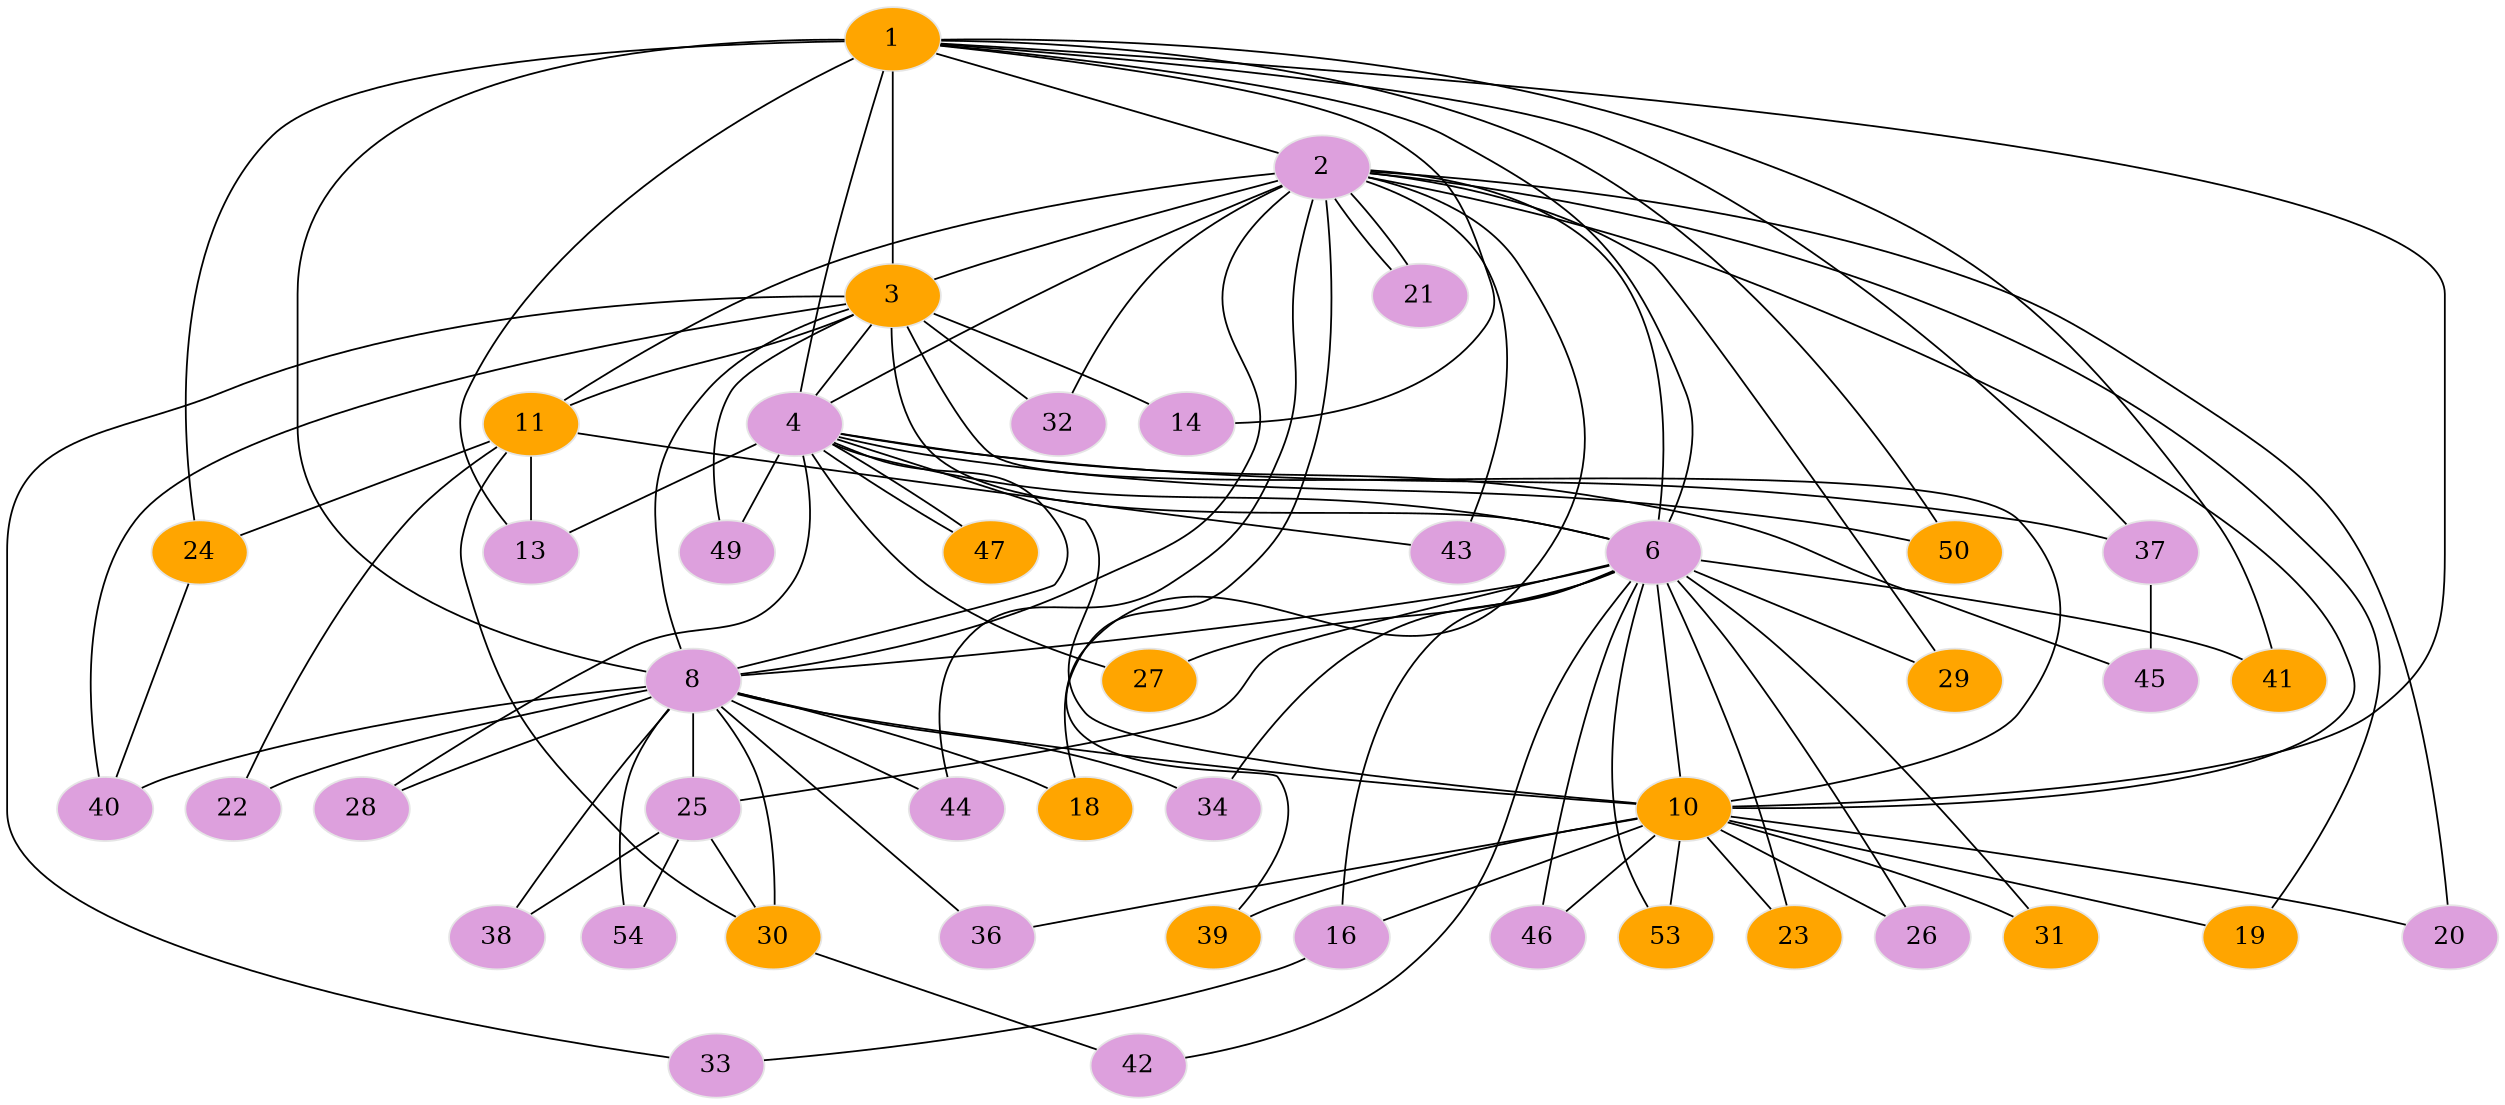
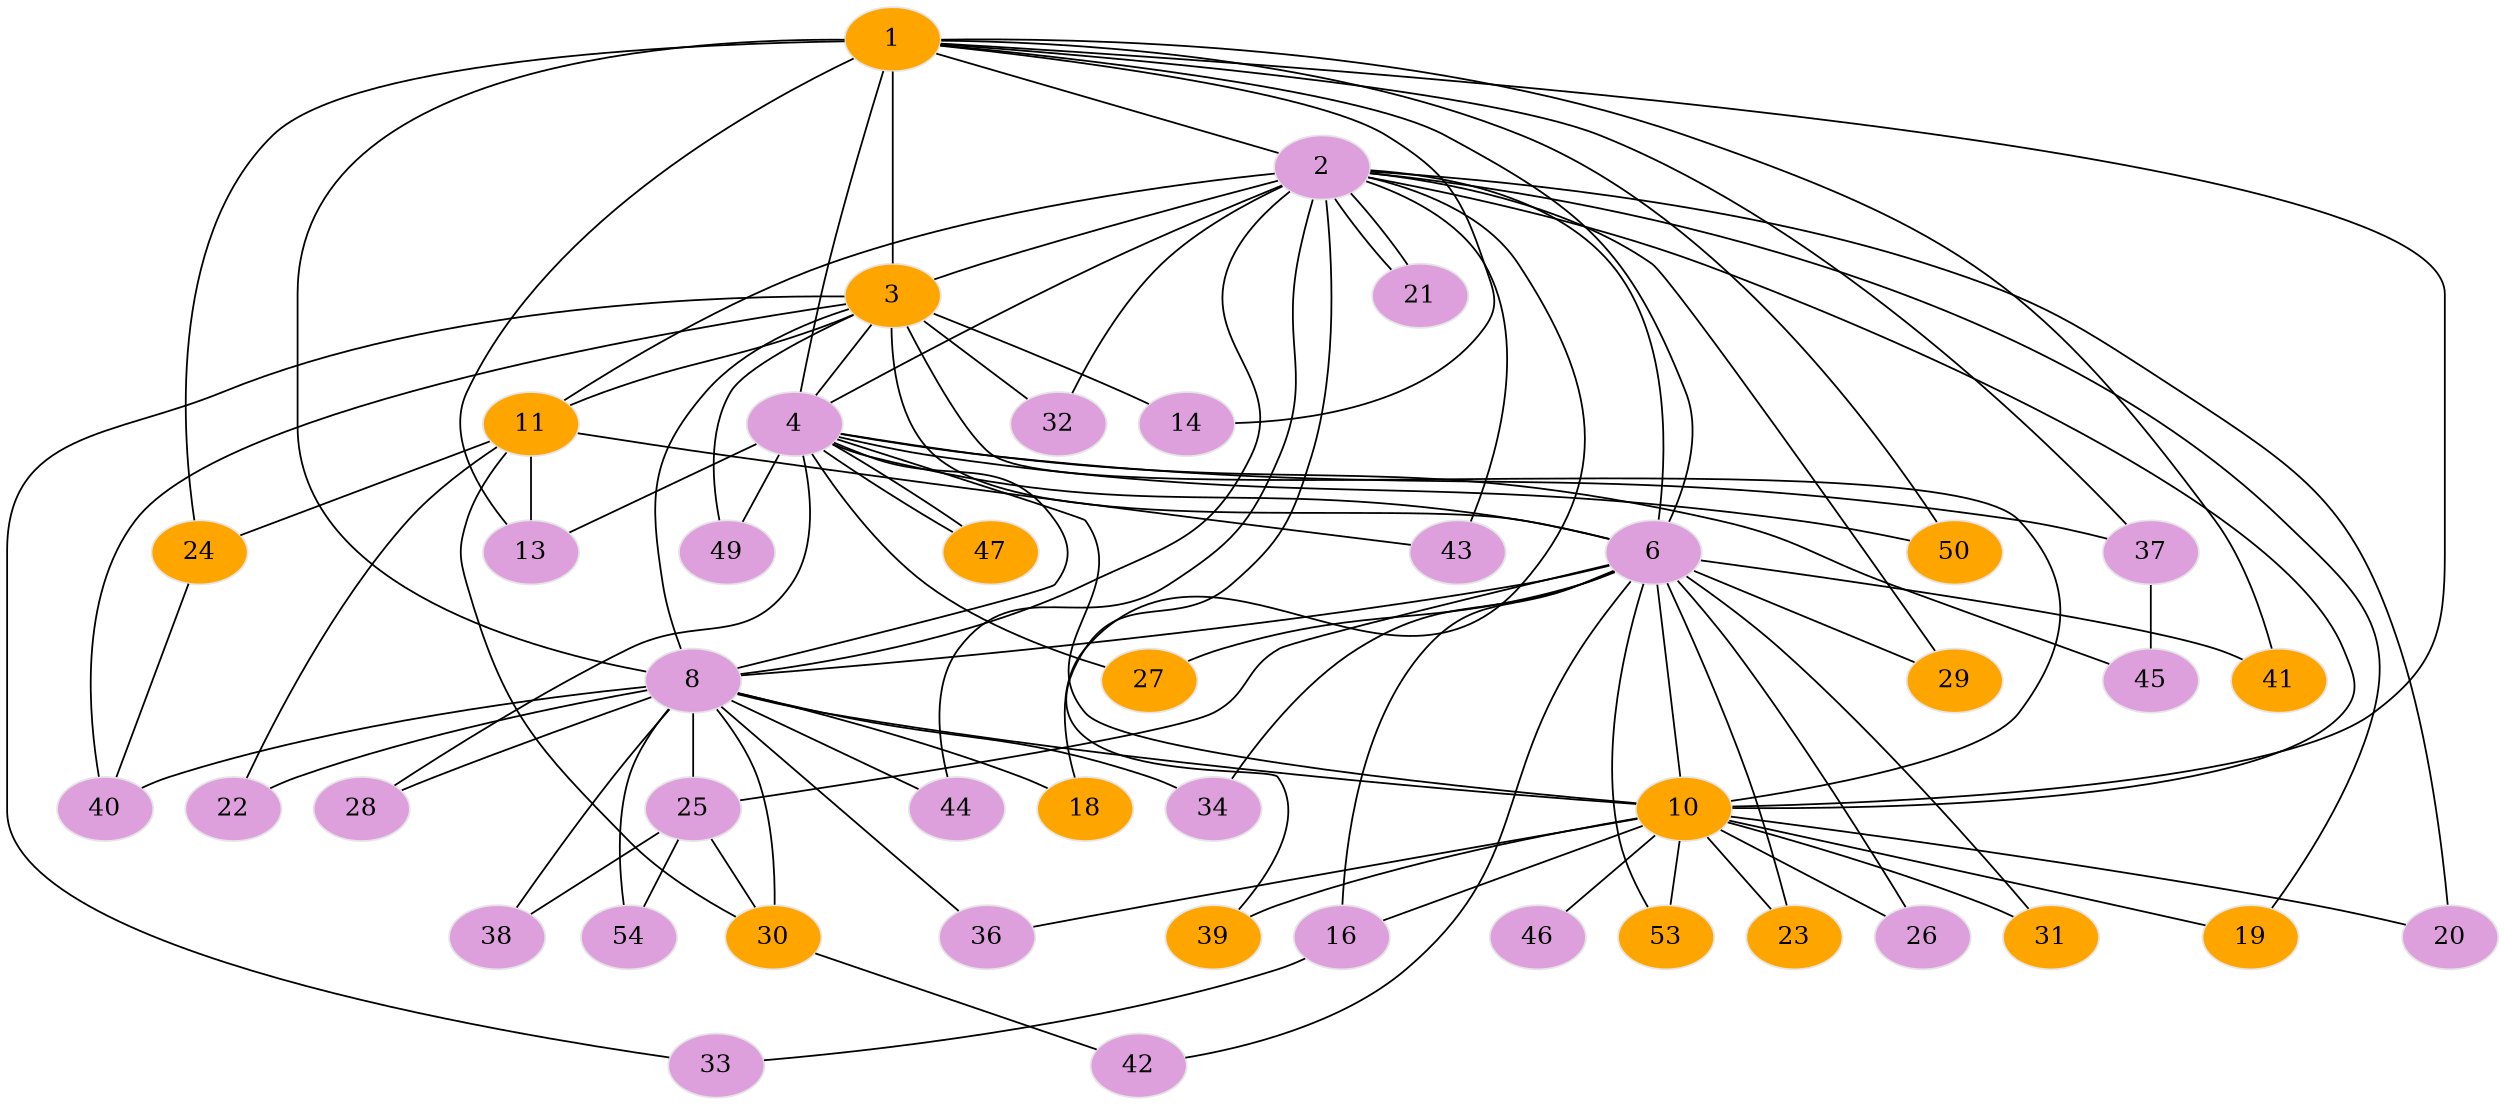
(1579, 741) -> none
